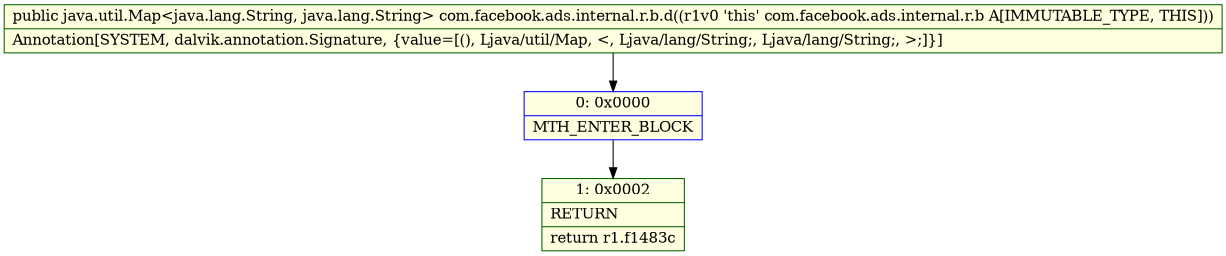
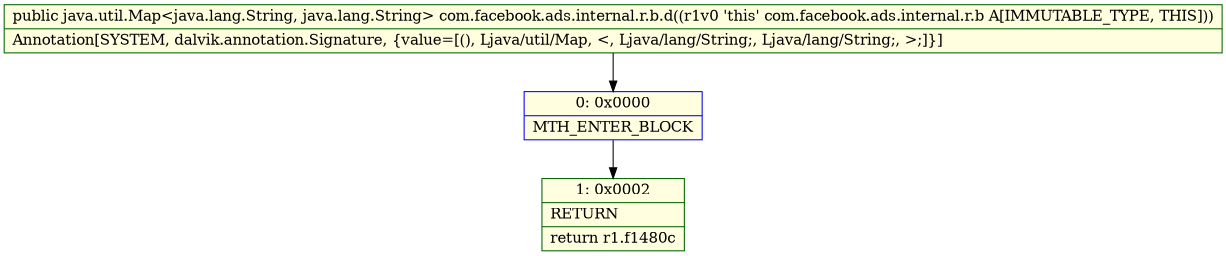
(613, 238) -> (613, 238)
